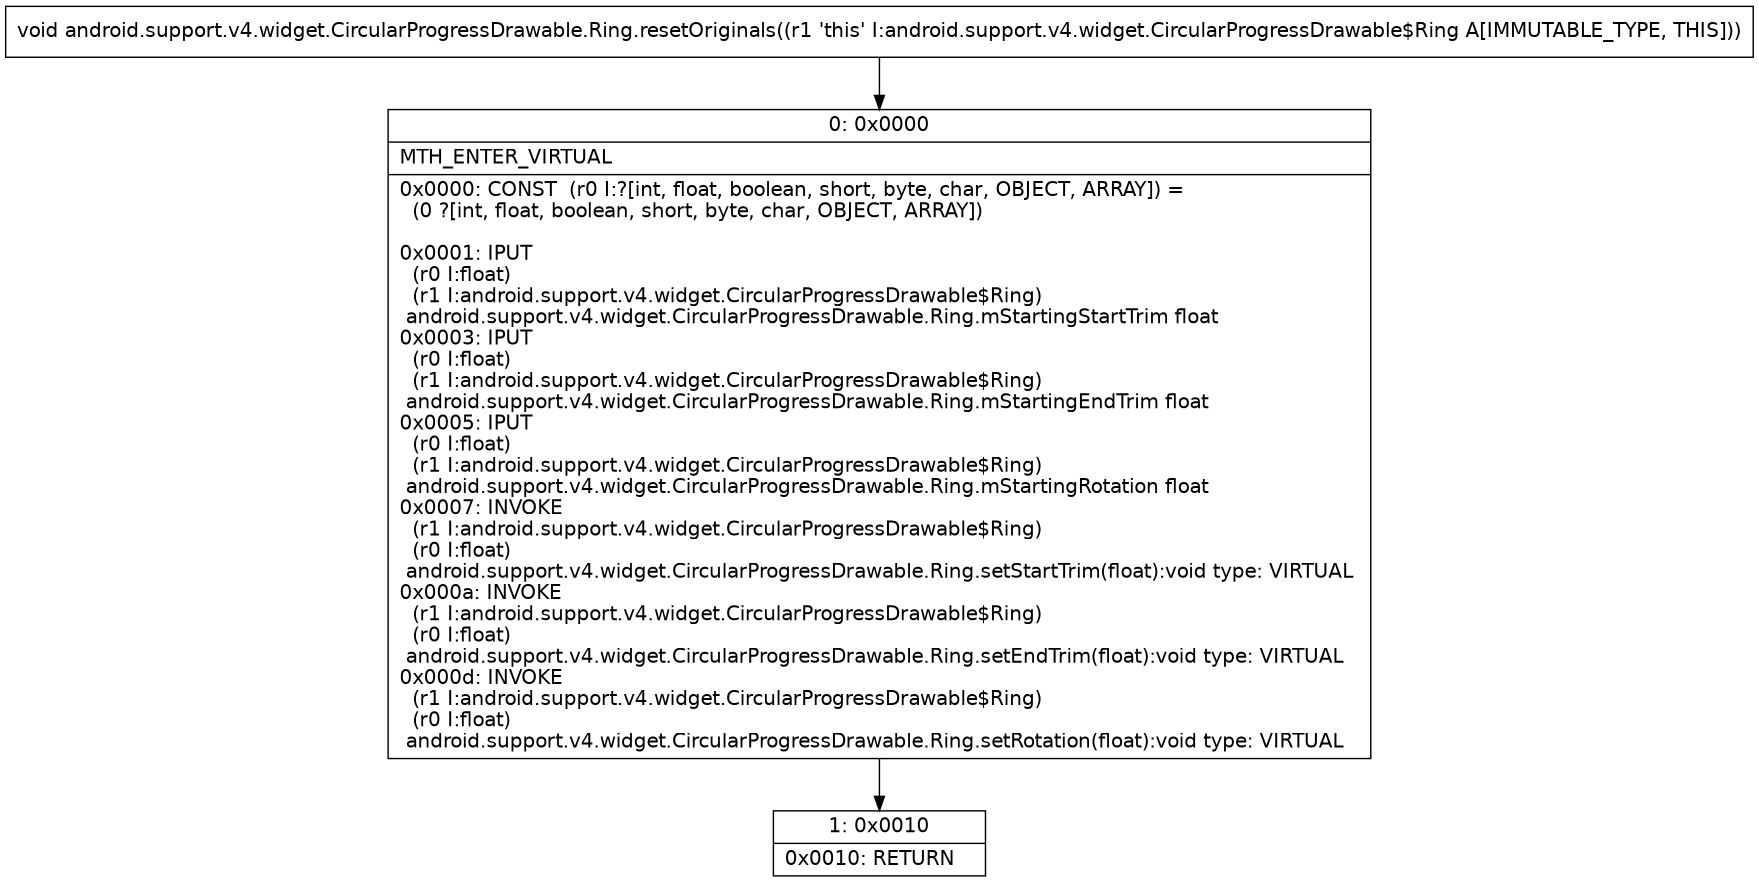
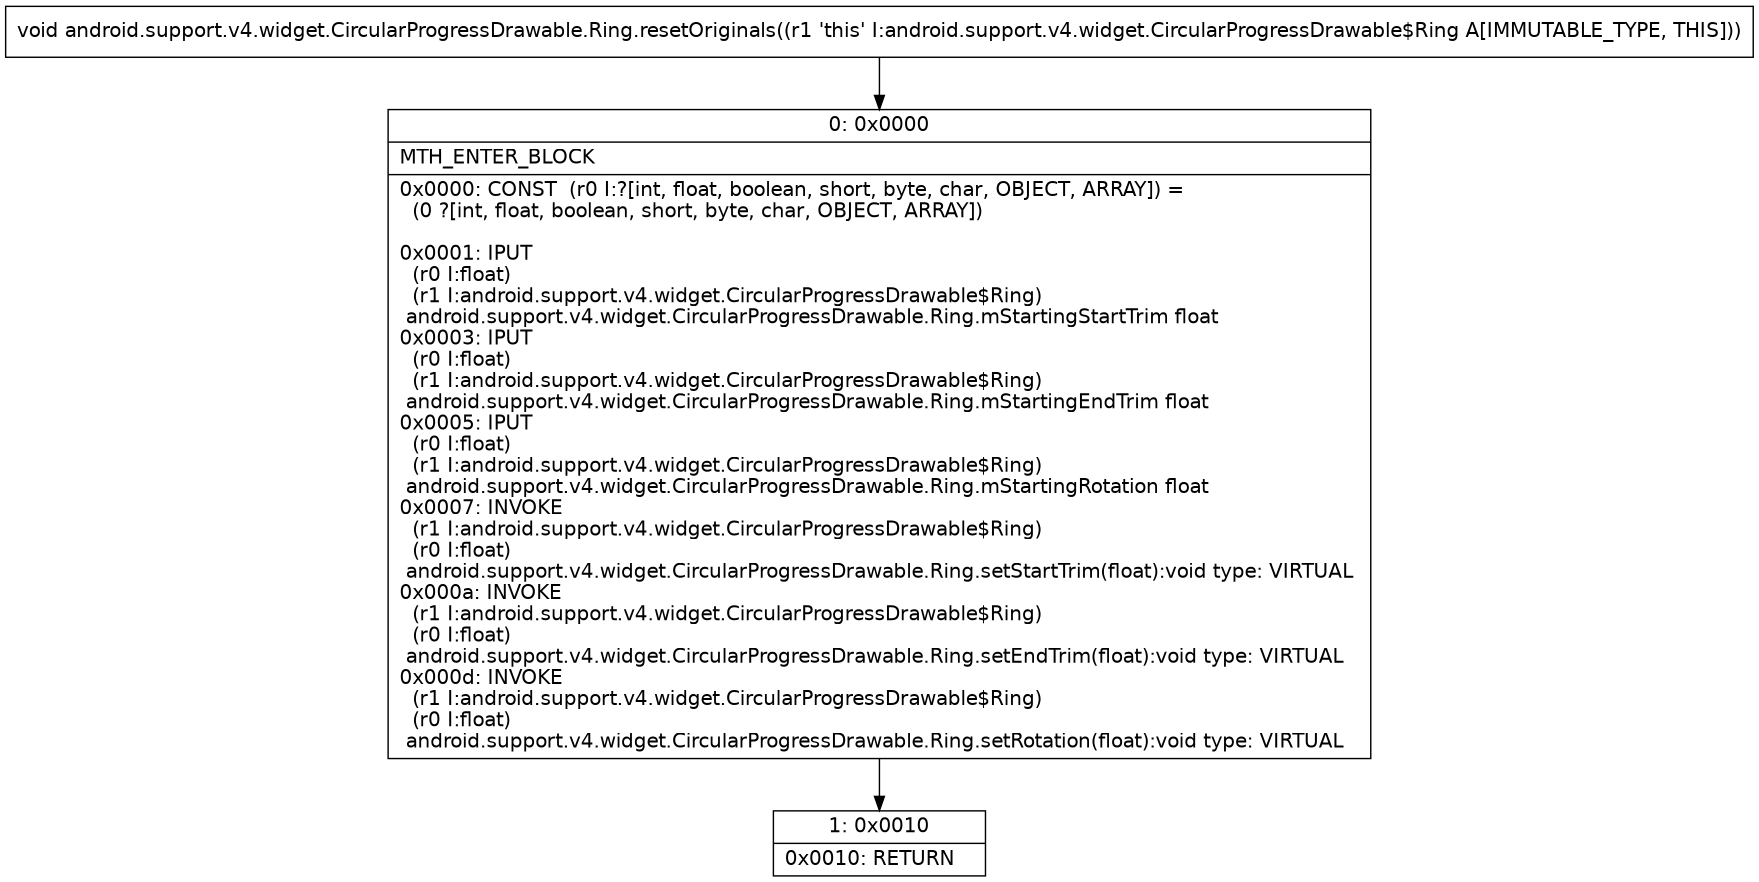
(506, 158) -> (498, 158)
